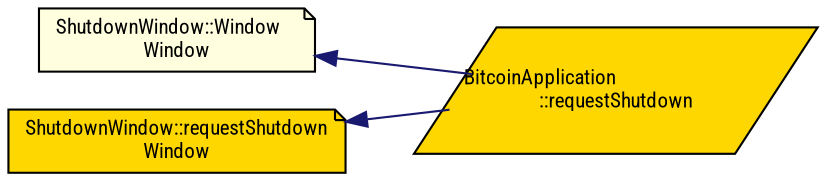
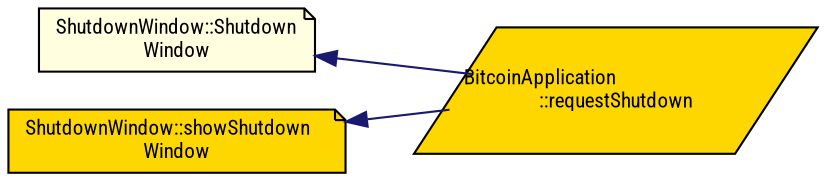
(177, 40) -> (177, 40)
(177, 141) -> (177, 141)
